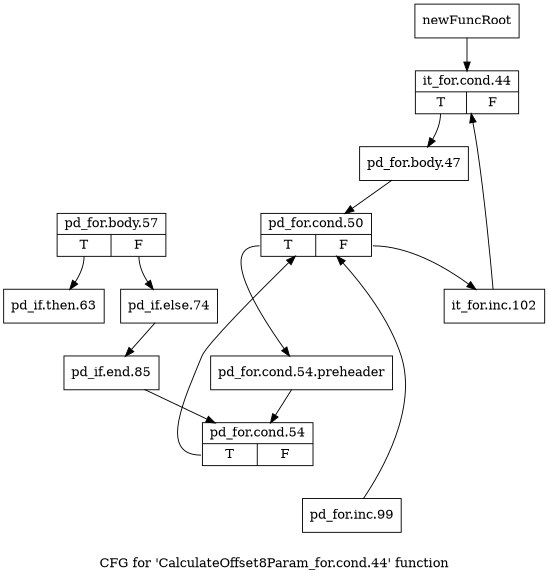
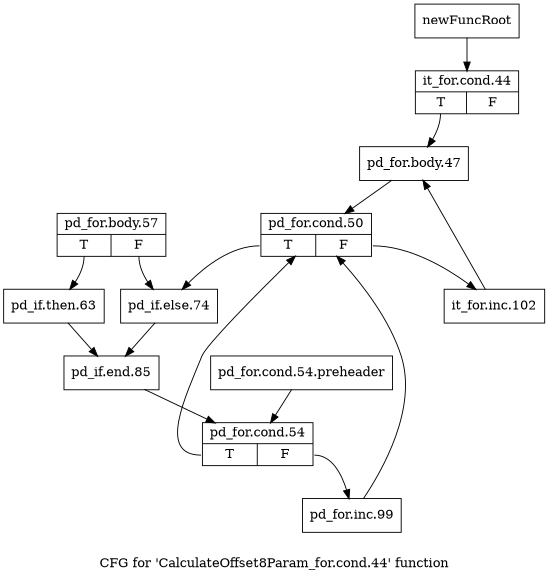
(485, 206) -> (456, 239)
(250, 292) -> (221, 258)
none -> (80, 336)
none -> (336, 467)
